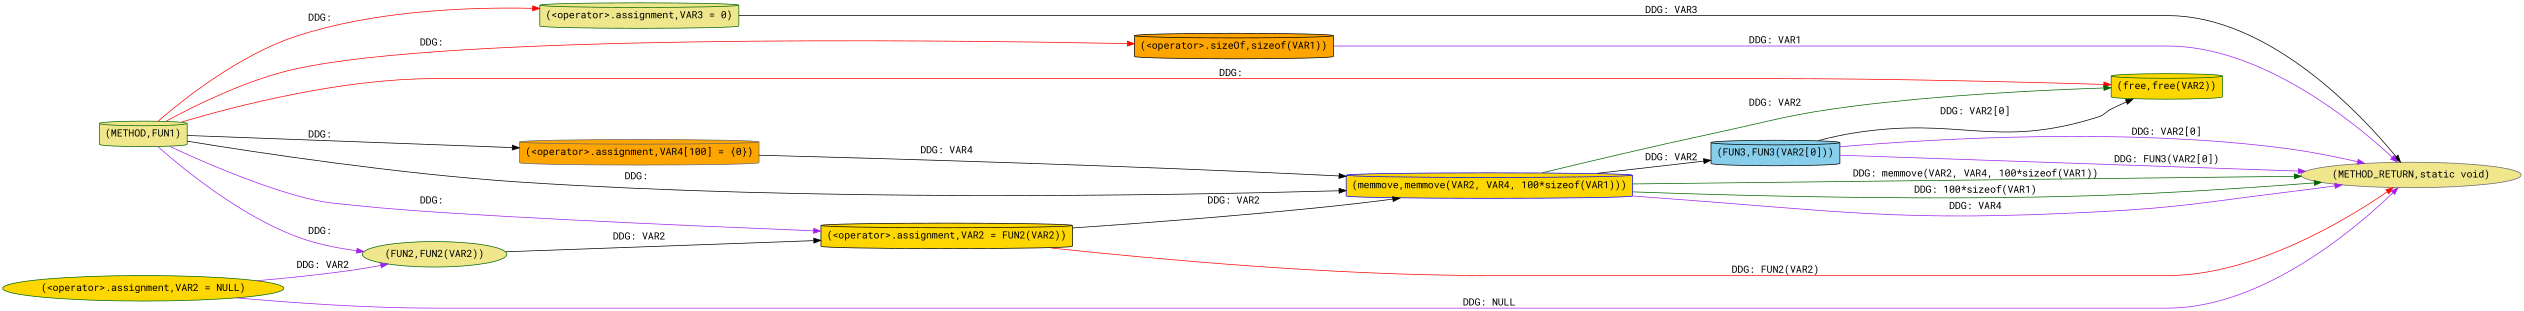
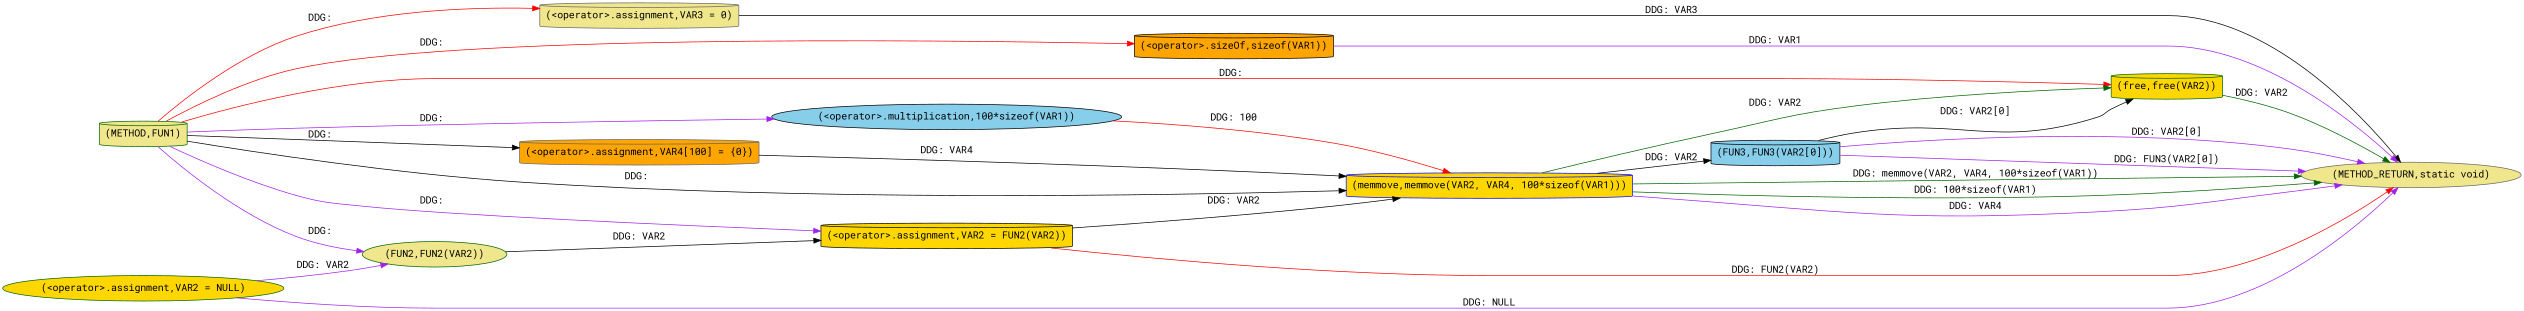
(639, 16) -> (639, 16)
none -> (947, 117)
none -> (2306, 120)
